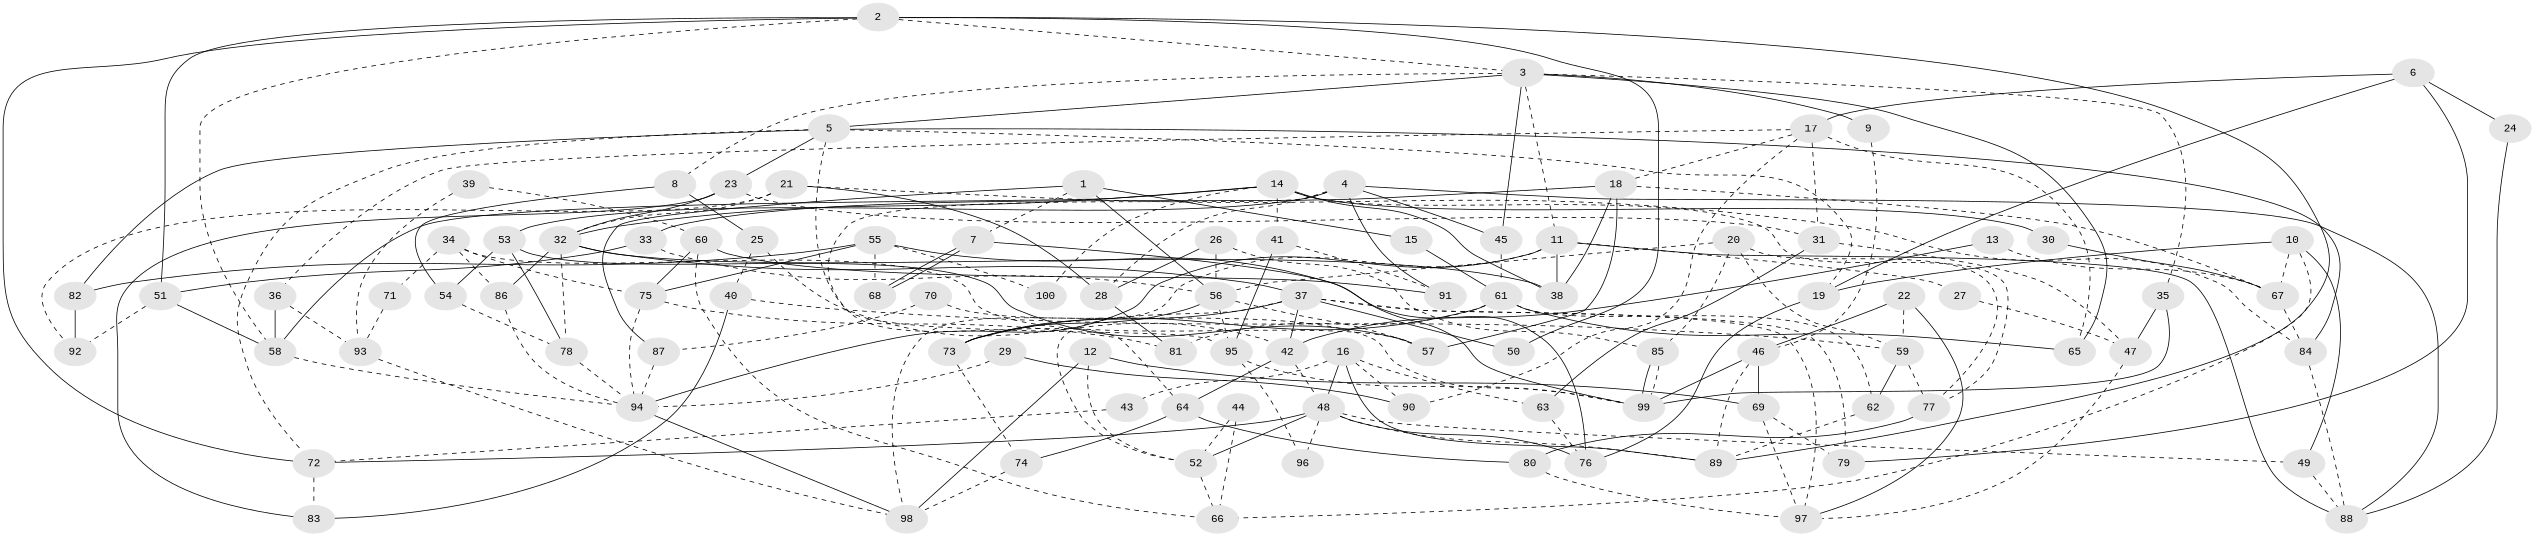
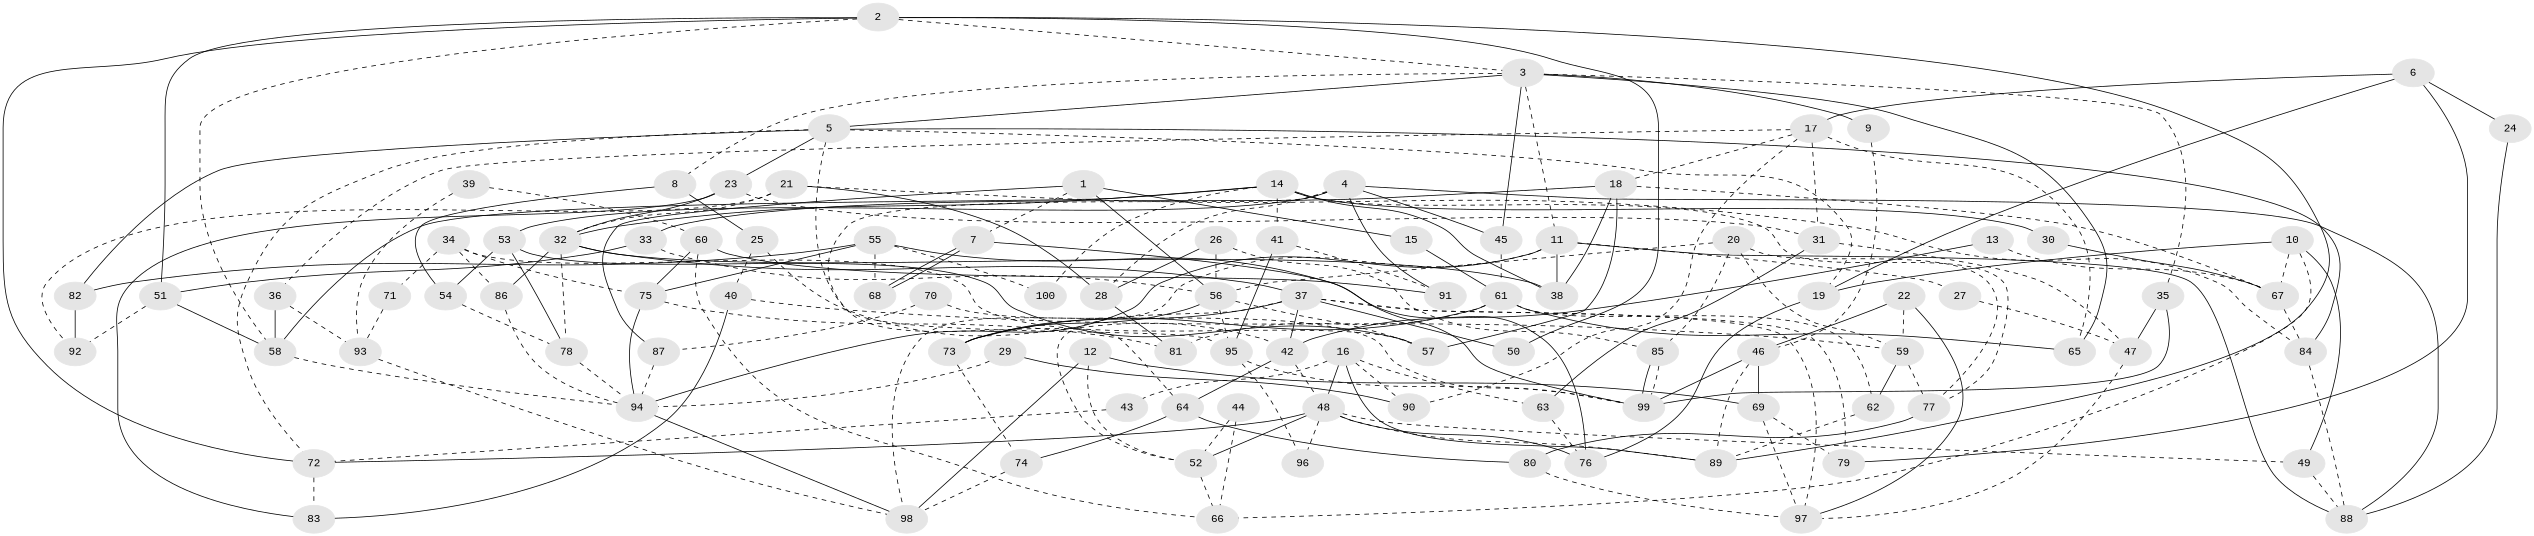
(630, 351) -> (630, 351)
